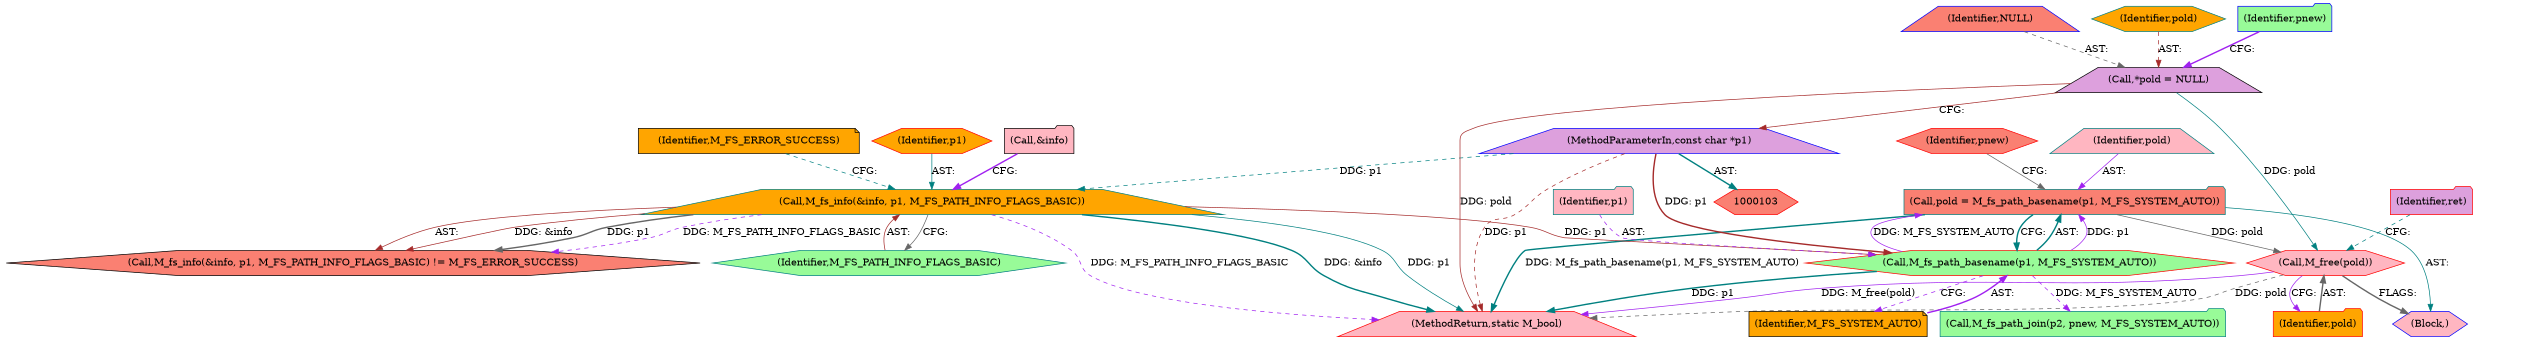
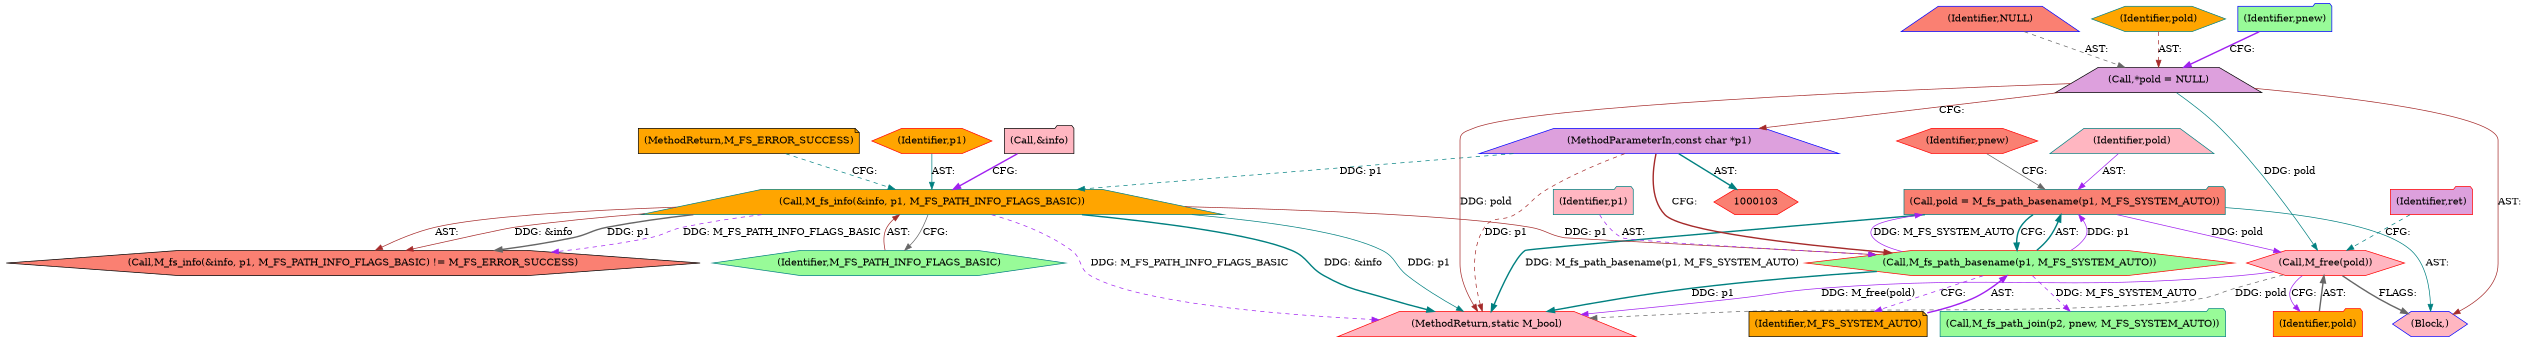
none -> (2472, 122)
(749, 141) -> (749, 141)
(1686, 202) -> (1686, 202)
(2195, 233) -> (2195, 233)
